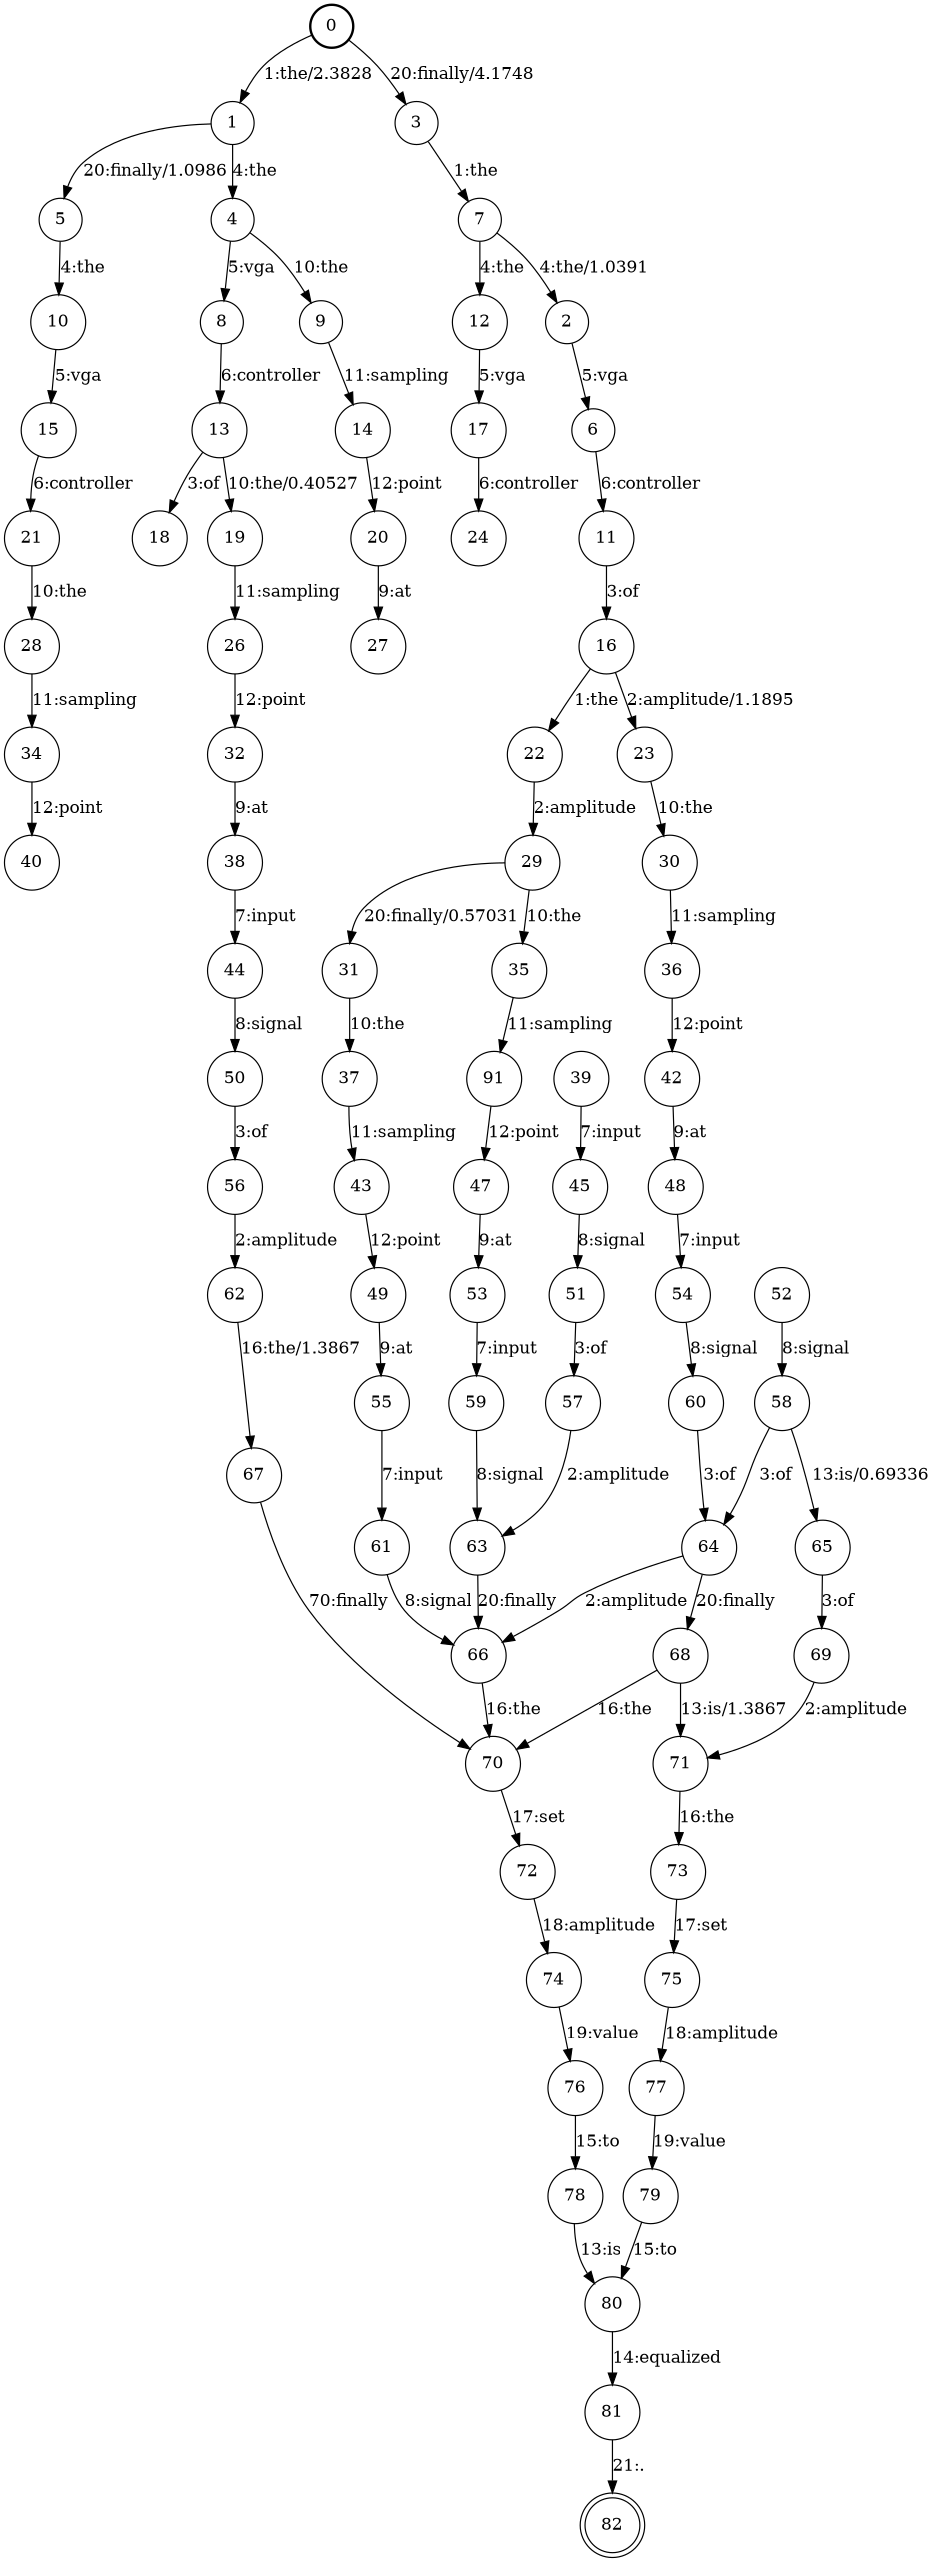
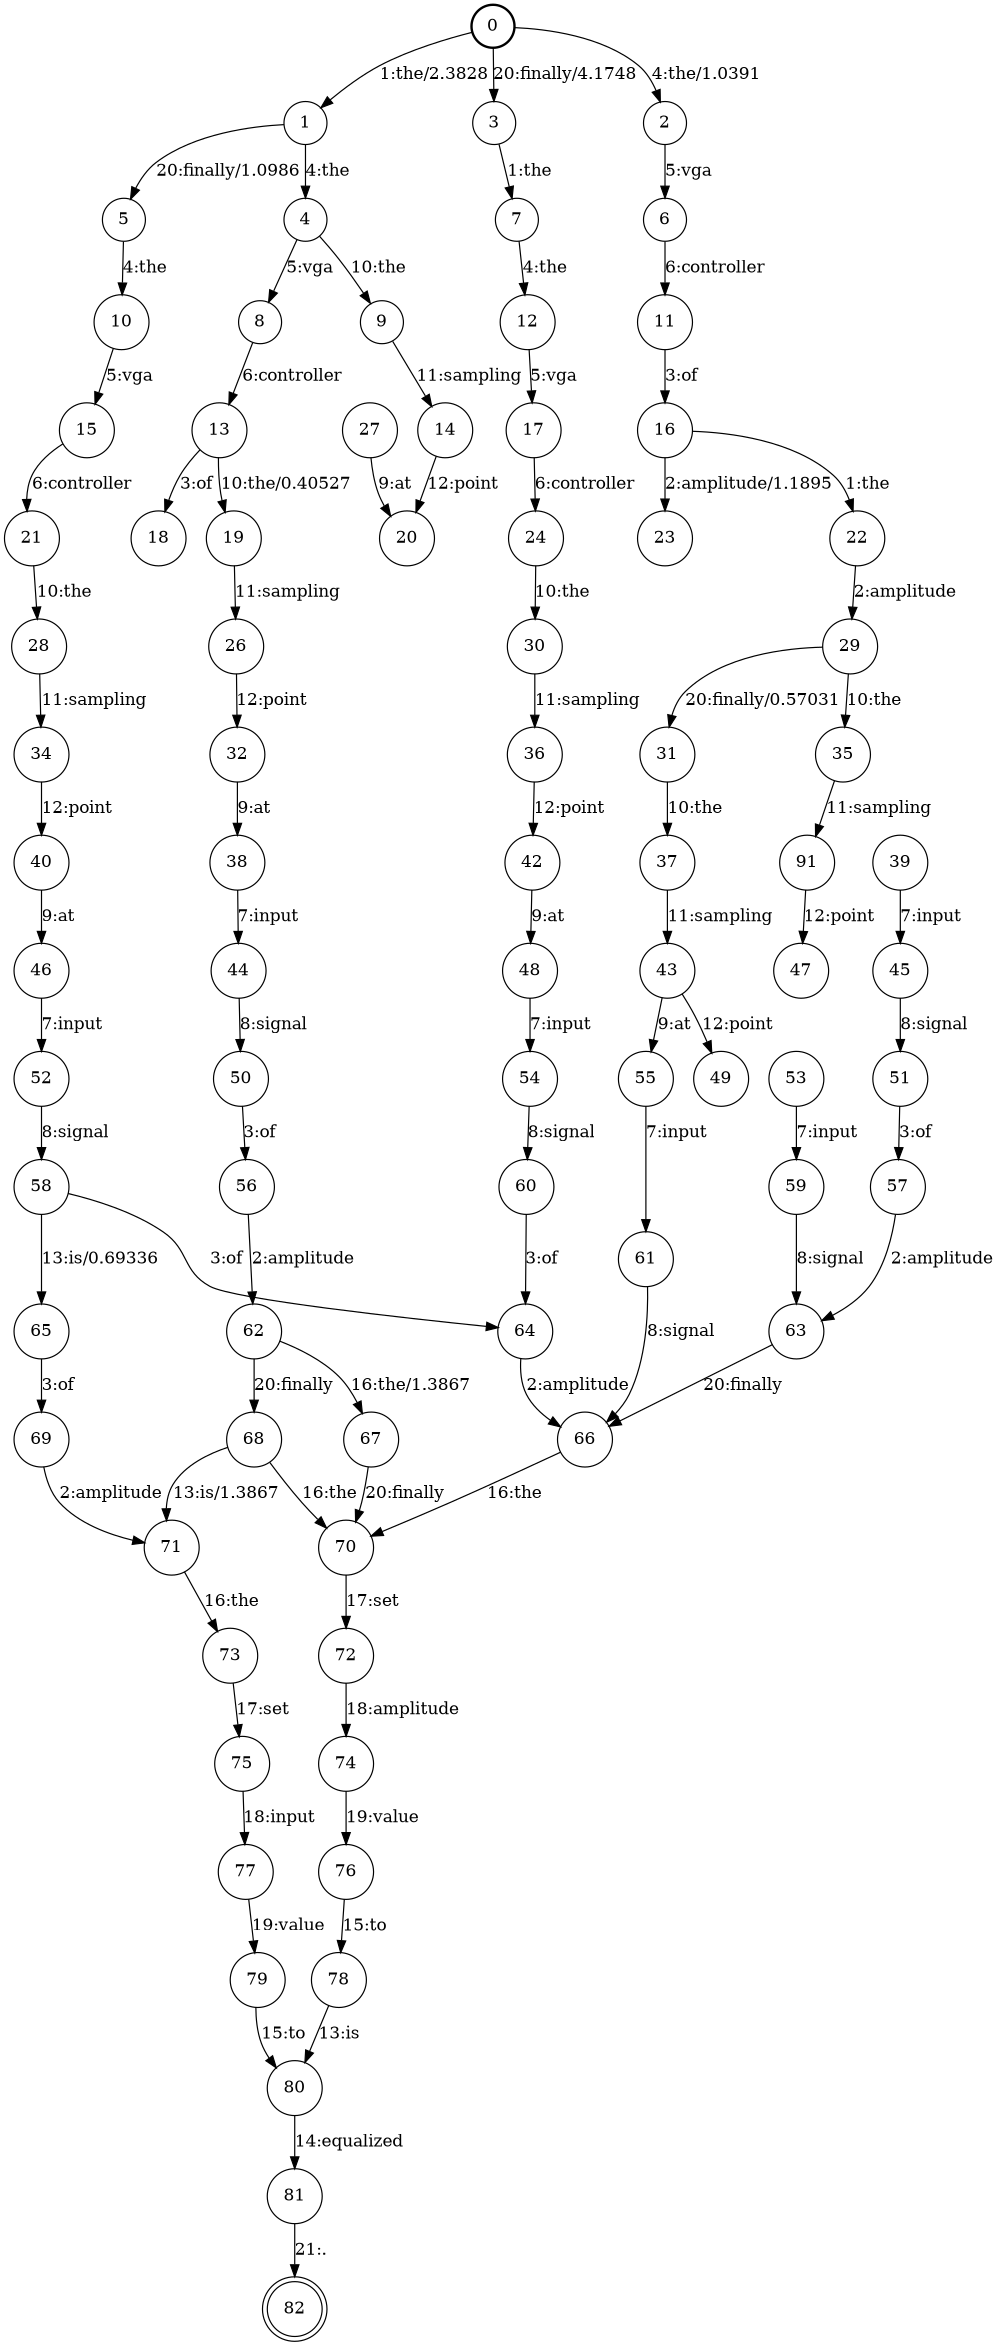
(527, 260) -> (595, 42)
(378, 586) -> (375, 483)
(656, 803) -> (535, 586)
none -> (42, 971)
(479, 1235) -> none
(380, 1343) -> (658, 1019)
(696, 1596) -> (254, 1379)
(349, 1602) -> (405, 1494)
(722, 2034) -> (280, 1818)
